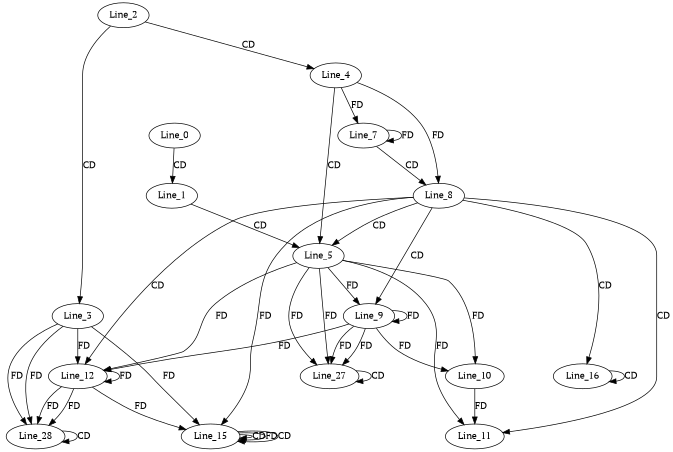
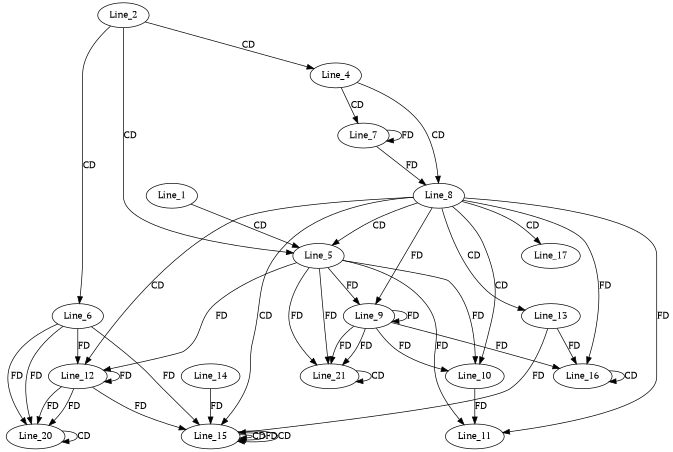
(357, 105) -> (357, 105)
(175, 136) -> none
(438, 136) -> (438, 136)
(327, 162) -> (125, 201)
(412, 166) -> (412, 166)
(417, 256) -> (417, 256)
none -> (551, 256)
none -> (494, 276)
(605, 286) -> (605, 286)
(78, 316) -> (78, 316)
(266, 316) -> (266, 316)
none -> (551, 316)
(663, 316) -> (663, 316)
(231, 350) -> (468, 343)
none -> (211, 376)
(330, 376) -> (330, 376)
(36, 436) -> (36, 436)
